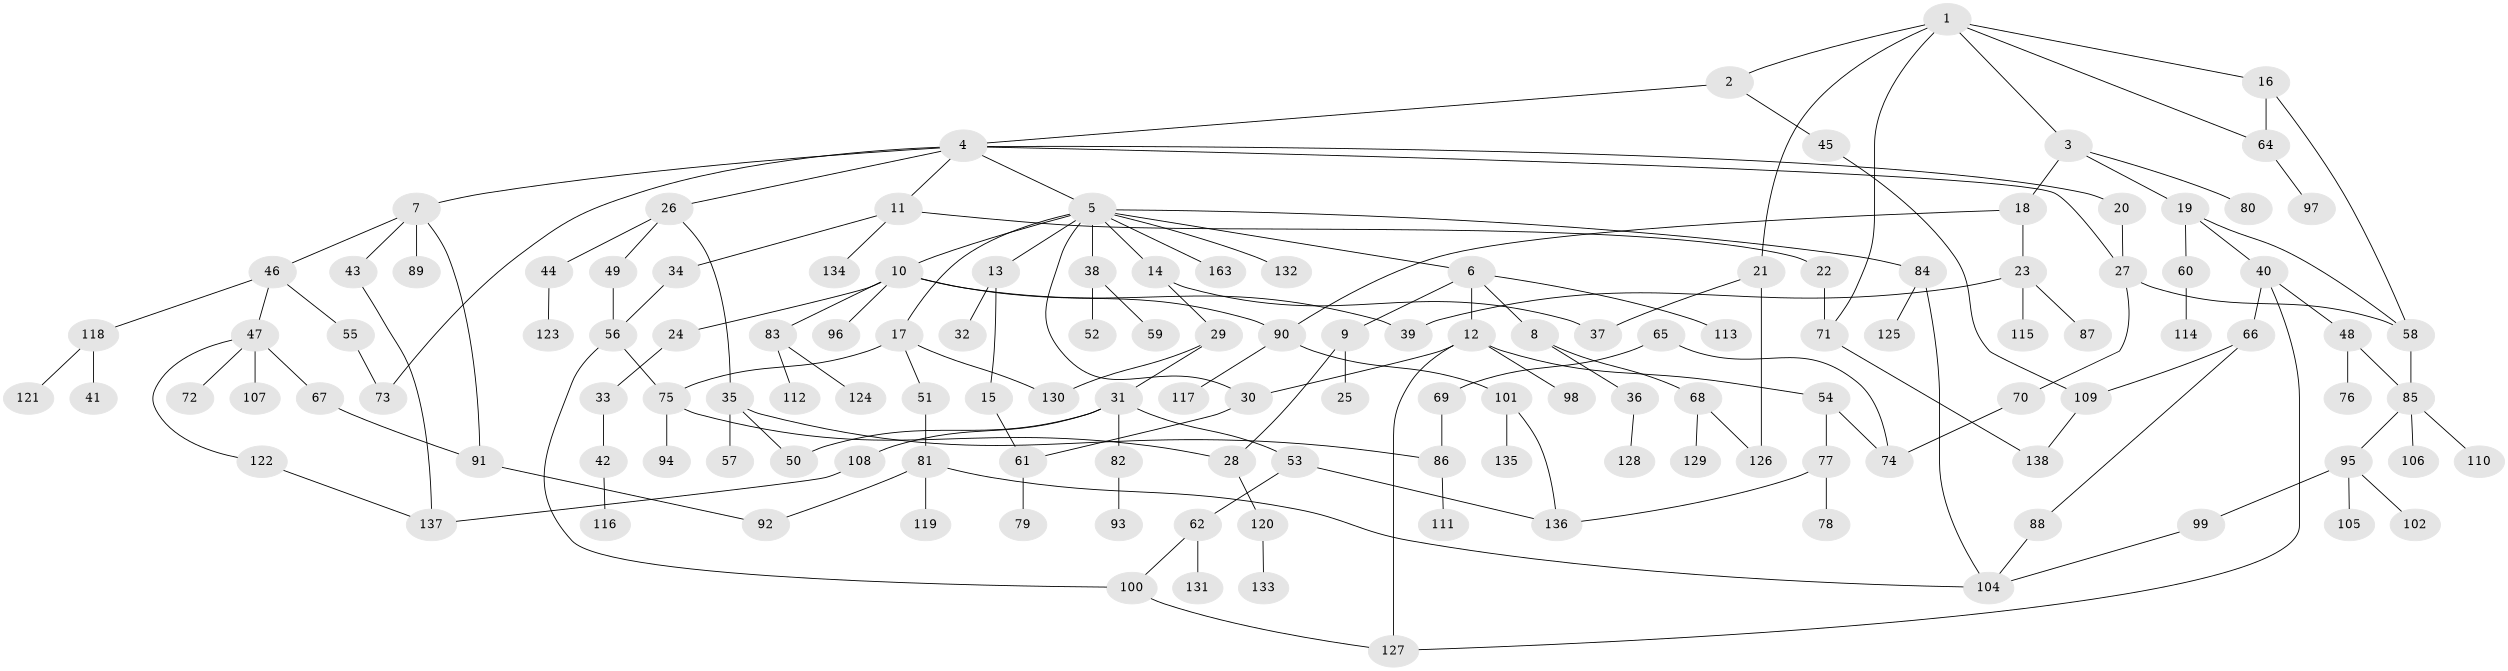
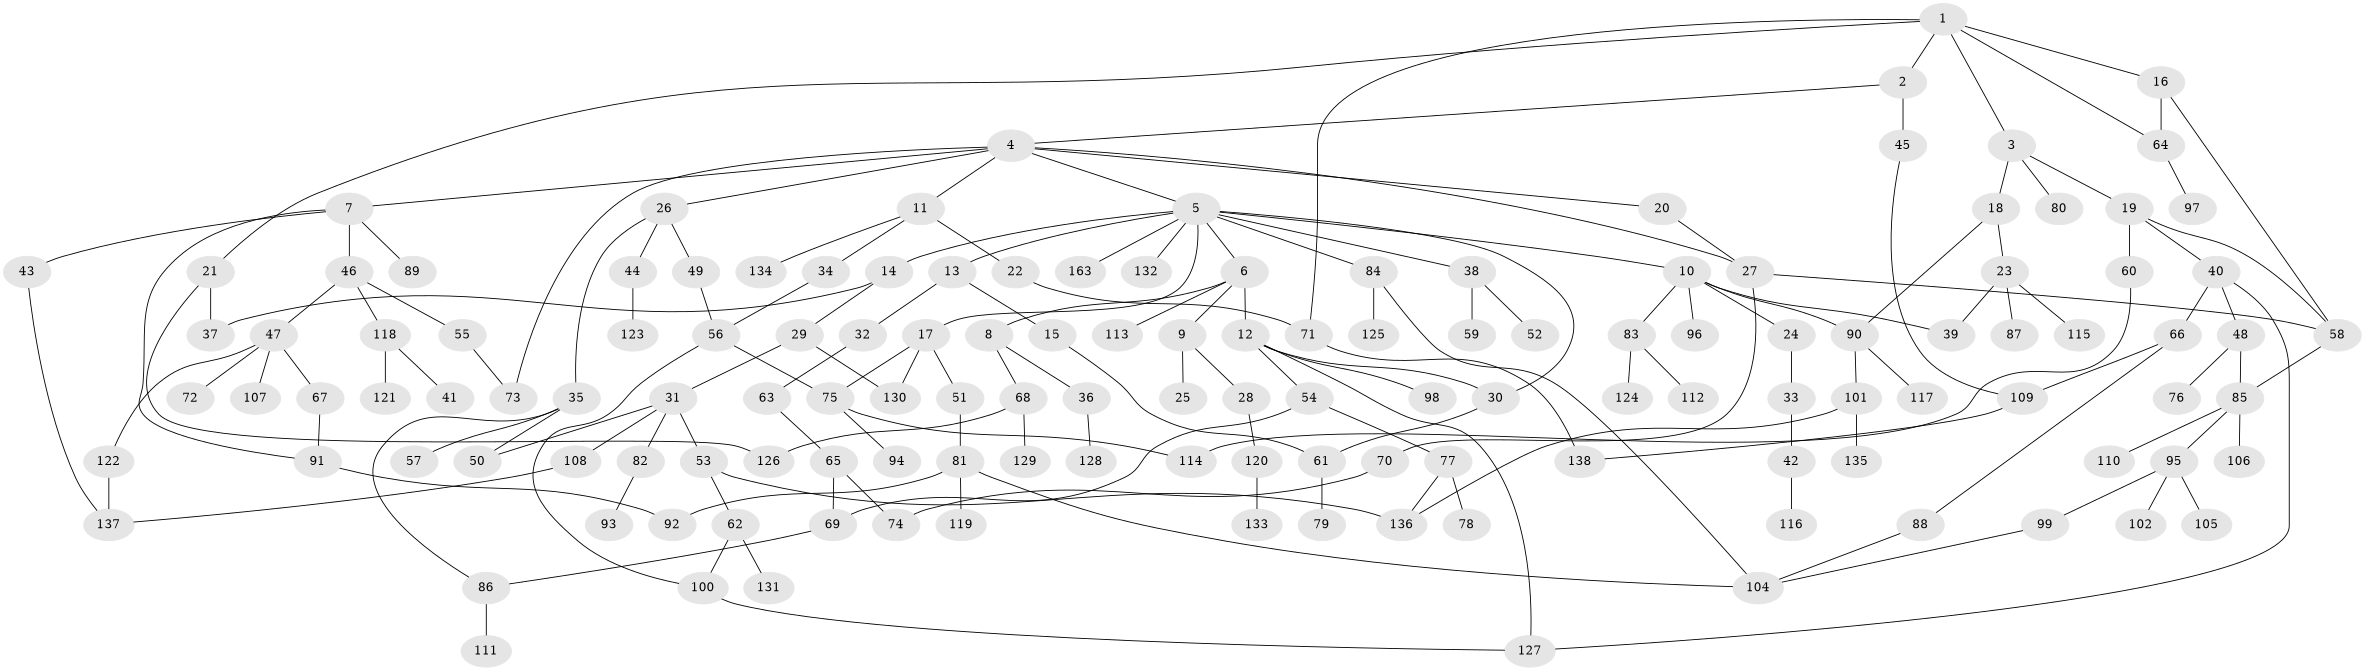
none -> (767, 399)
(1858, 430) -> (1114, 482)
(959, 439) -> (1008, 435)
